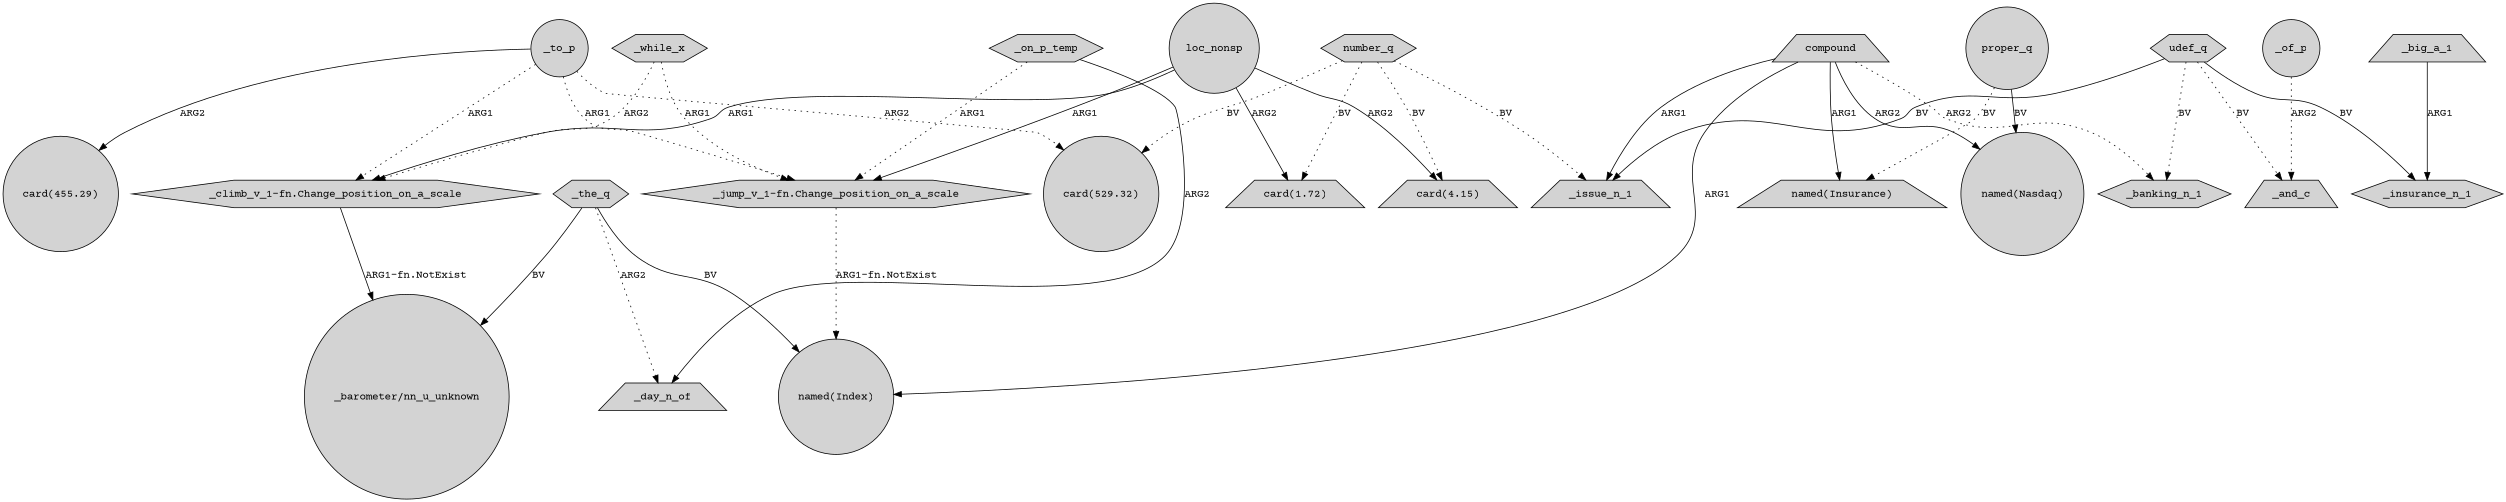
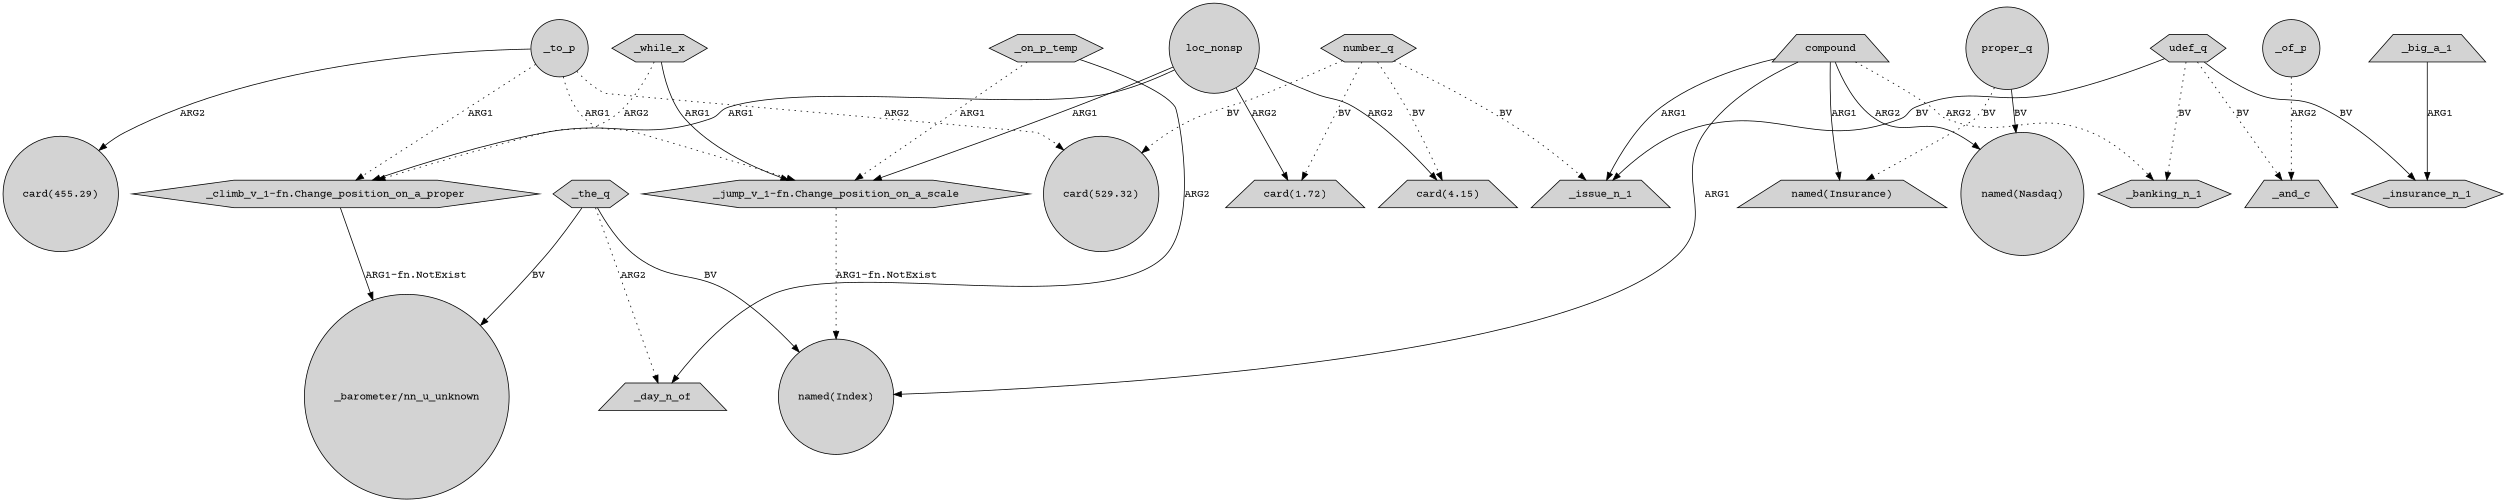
(704, 136) -> (704, 136)
(336, 194) -> (336, 194)
